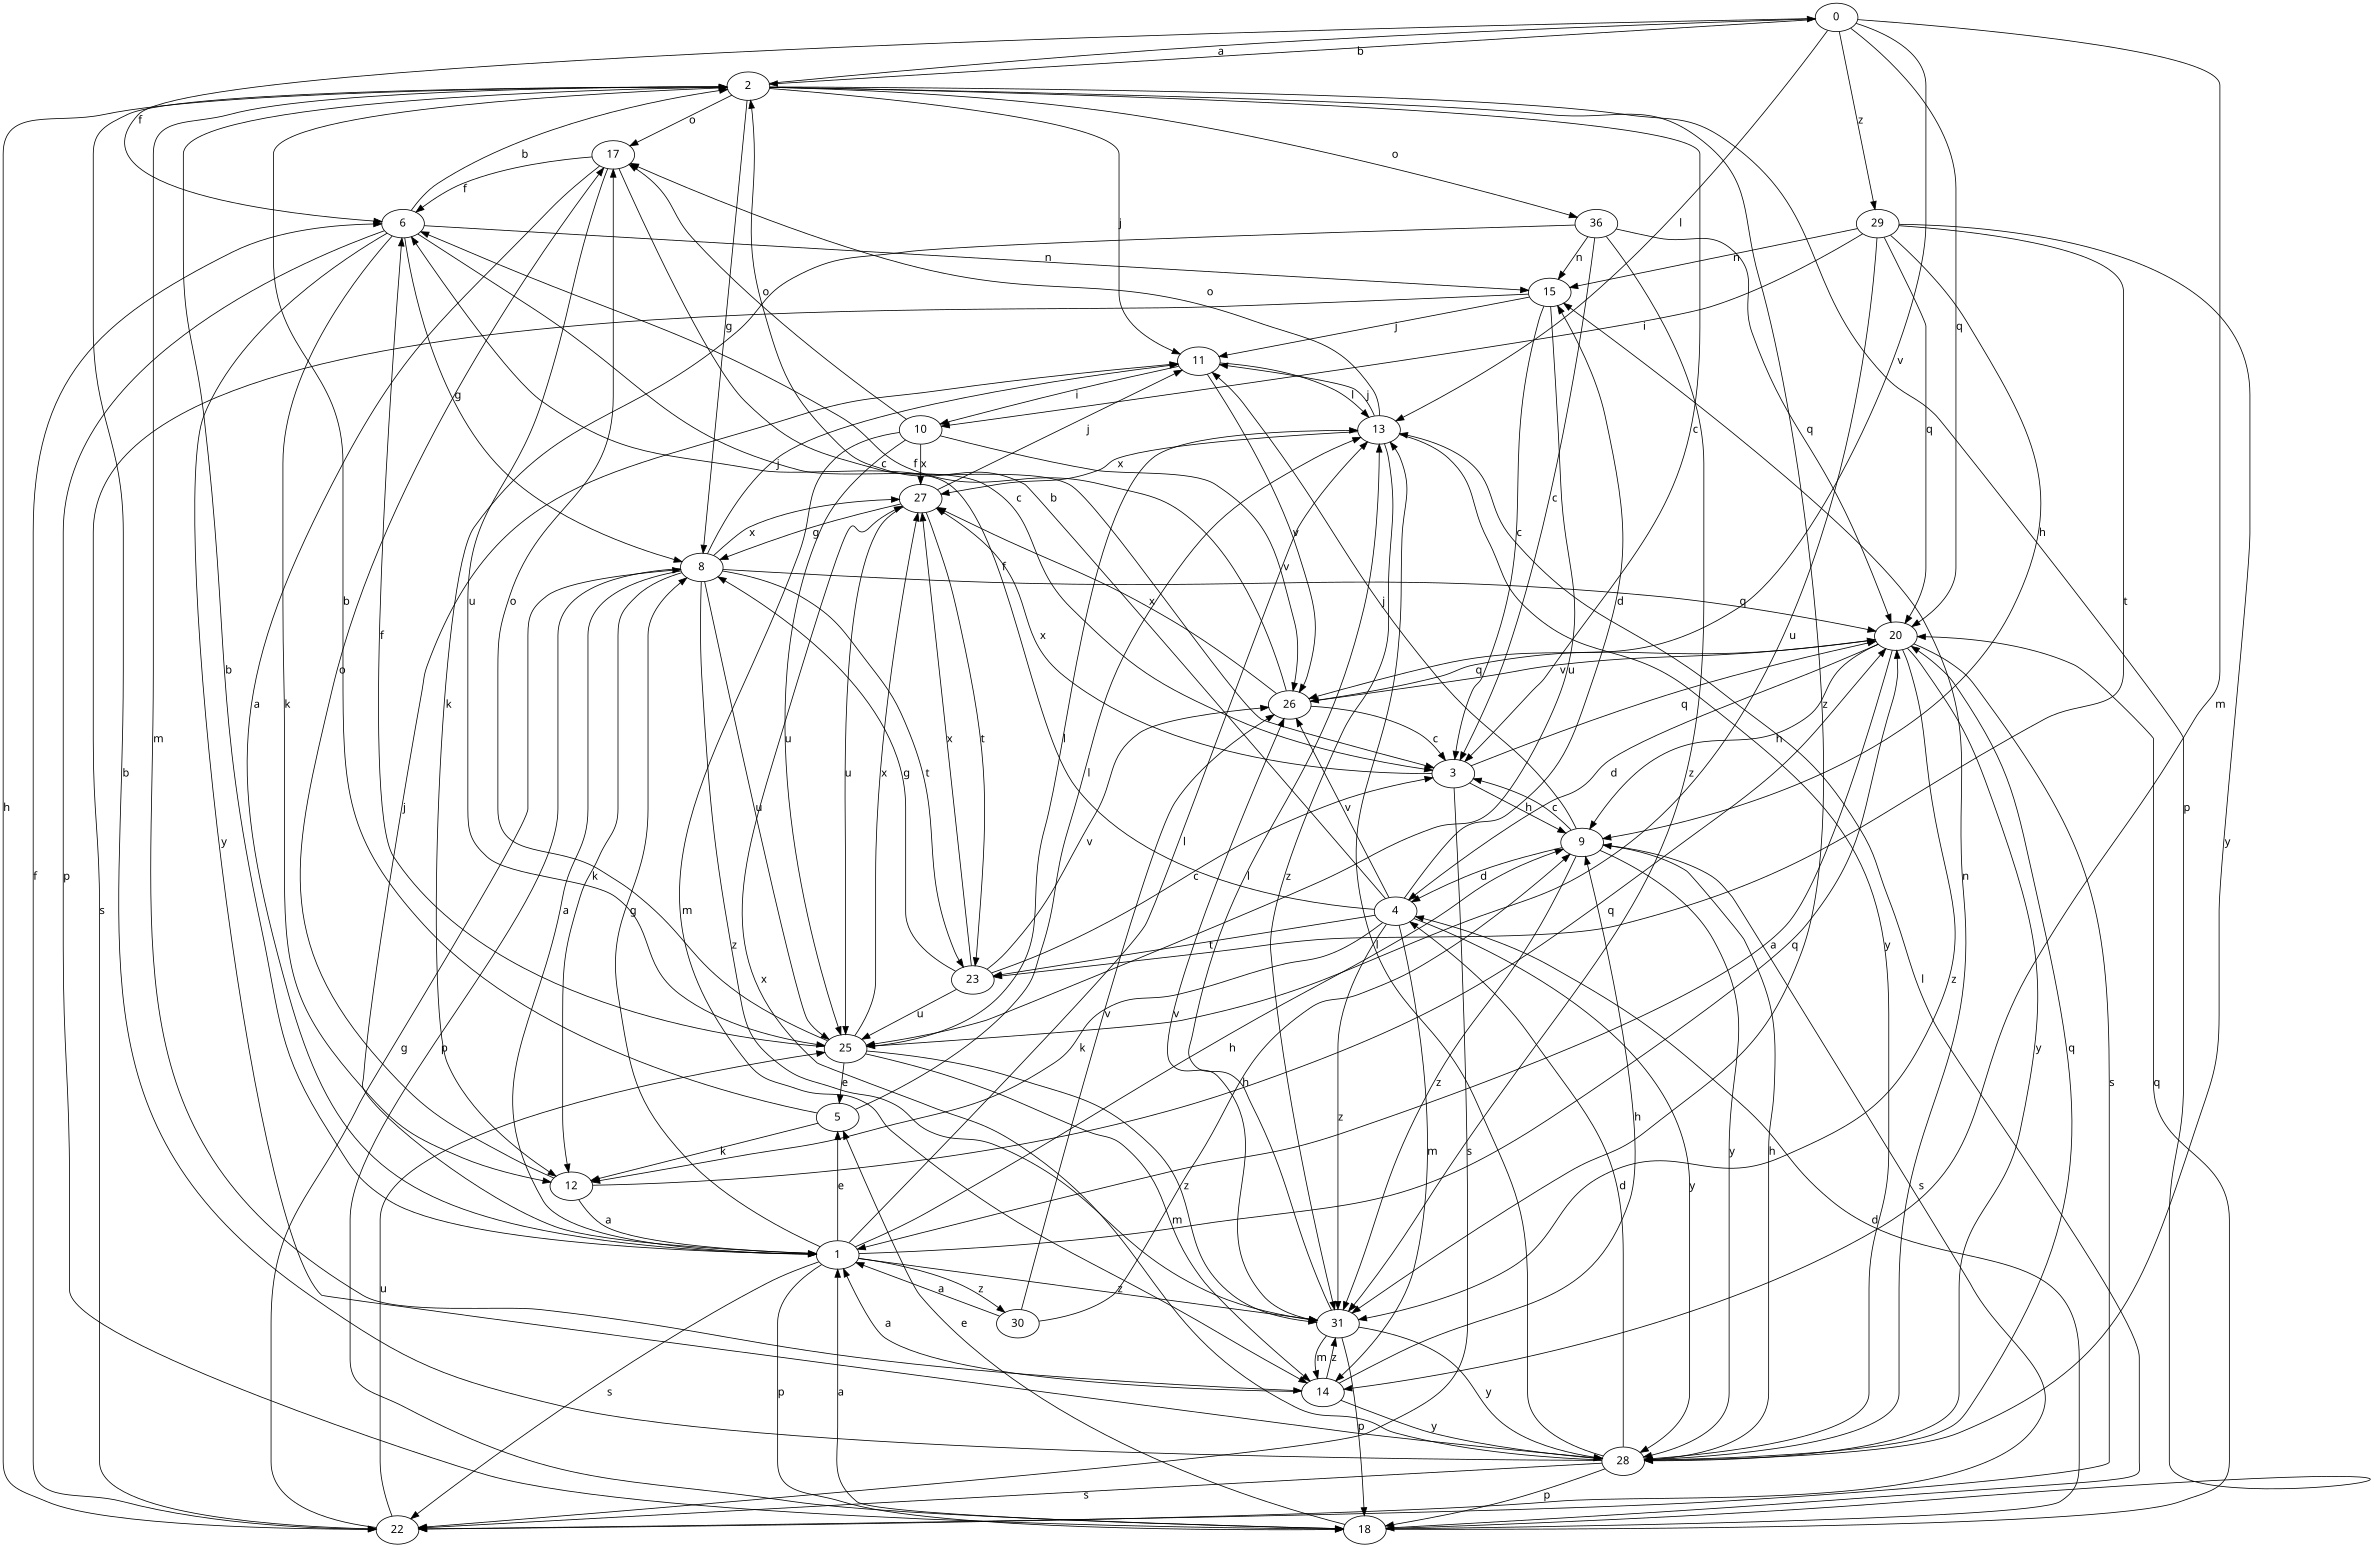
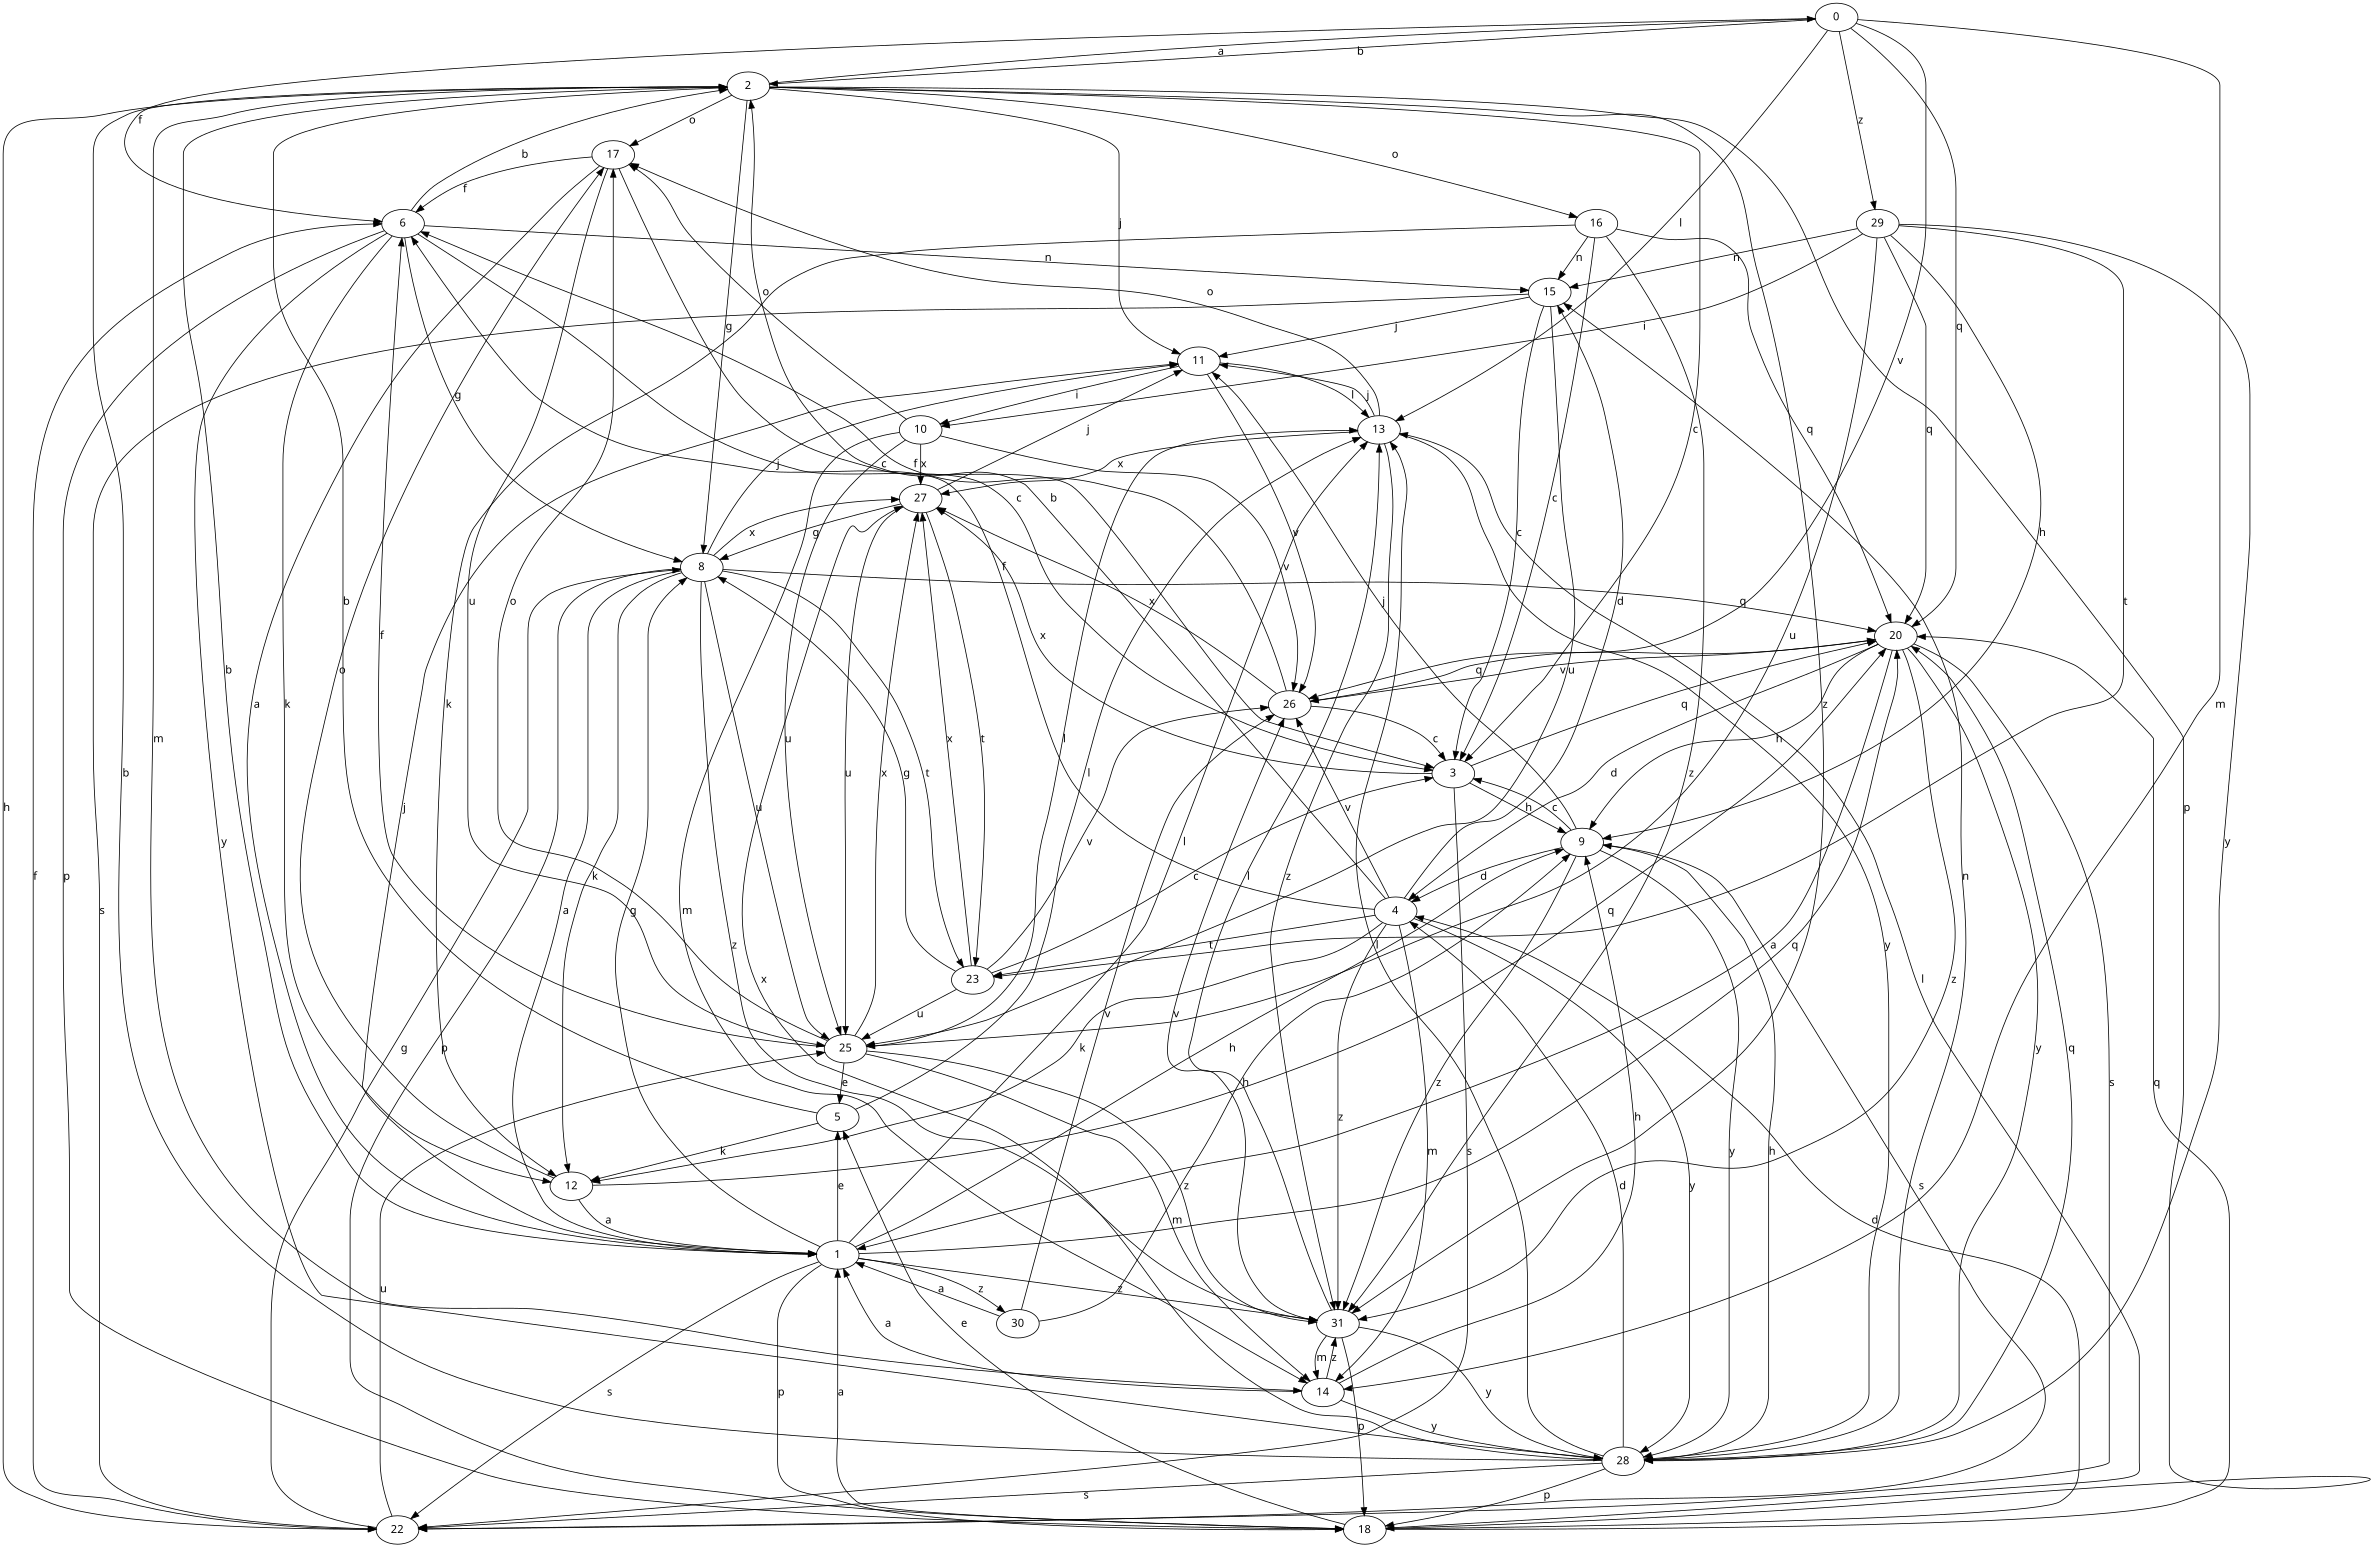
(1596, 224) -> (1596, 224)
